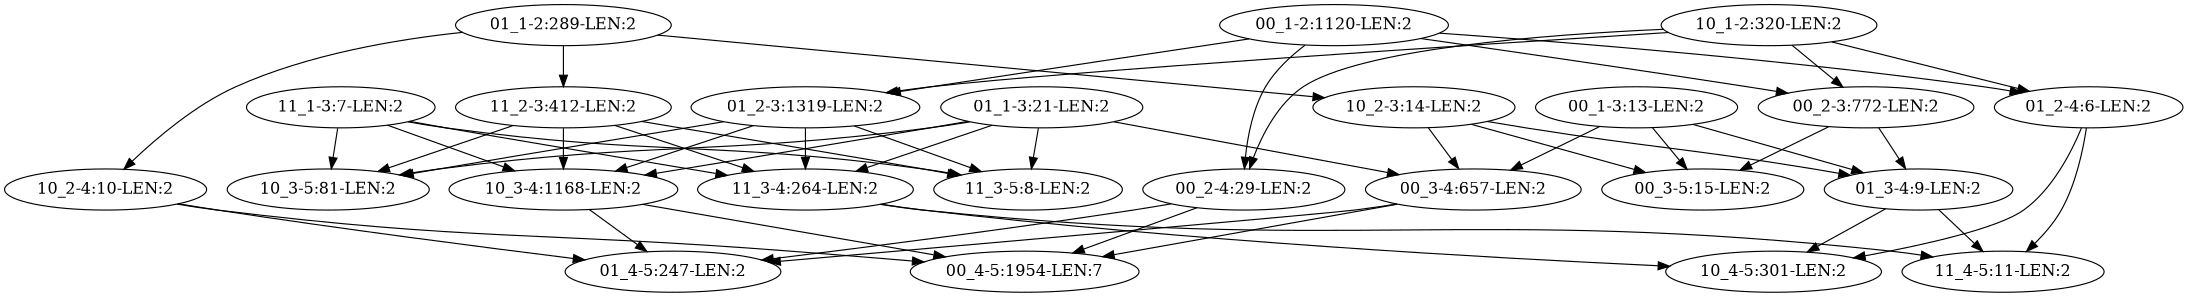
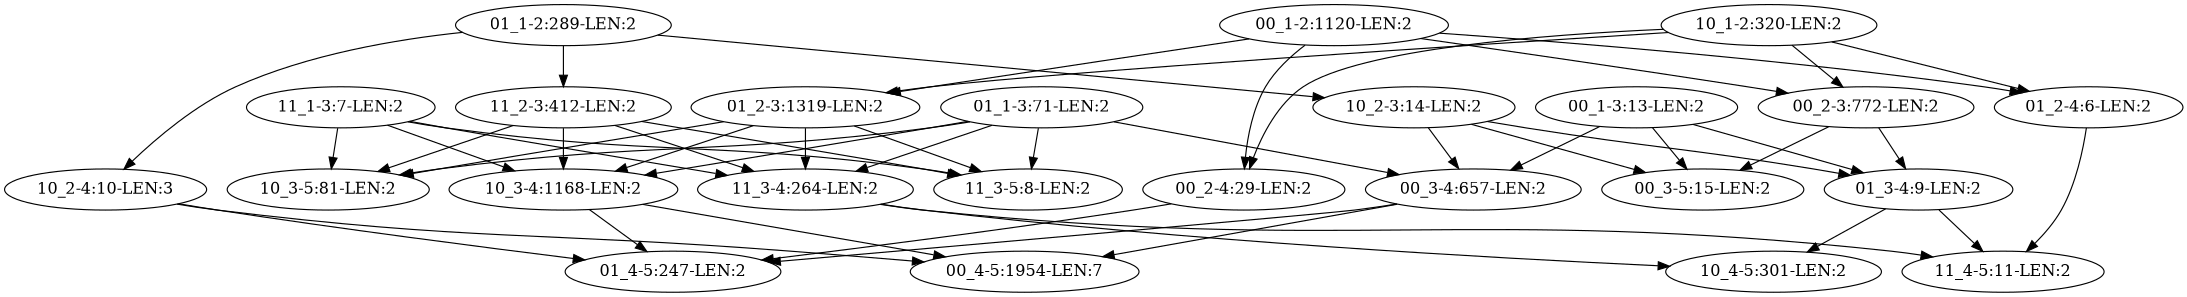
(1042, 107) -> (1042, 107)
(106, 190) -> (106, 190)
(1163, 220) -> none
(1995, 224) -> none
